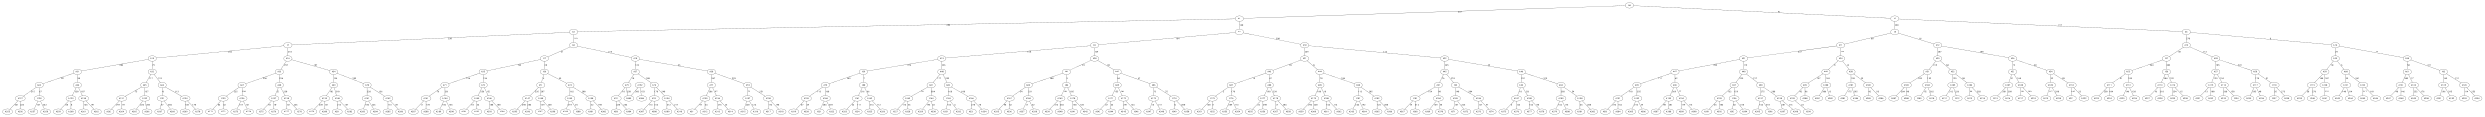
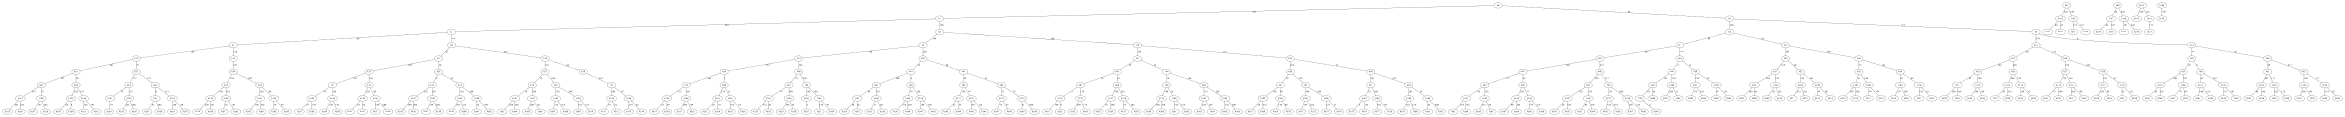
(279, 72) -> none
(748, 85) -> none
(627, 92) -> (532, 92)
none -> (2185, 98)
(768, 105) -> (2149, 25)
(109, 112) -> none
(946, 112) -> none
